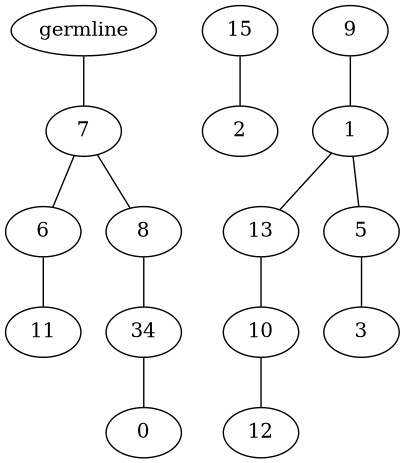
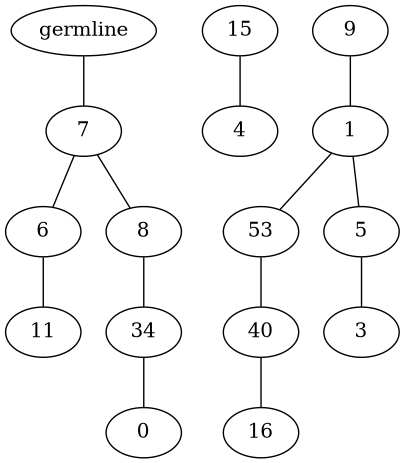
(240, 131) -> (240, 131)
(261, 232) -> (261, 232)
(261, 332) -> (261, 332)
(261, 433) -> (261, 433)
